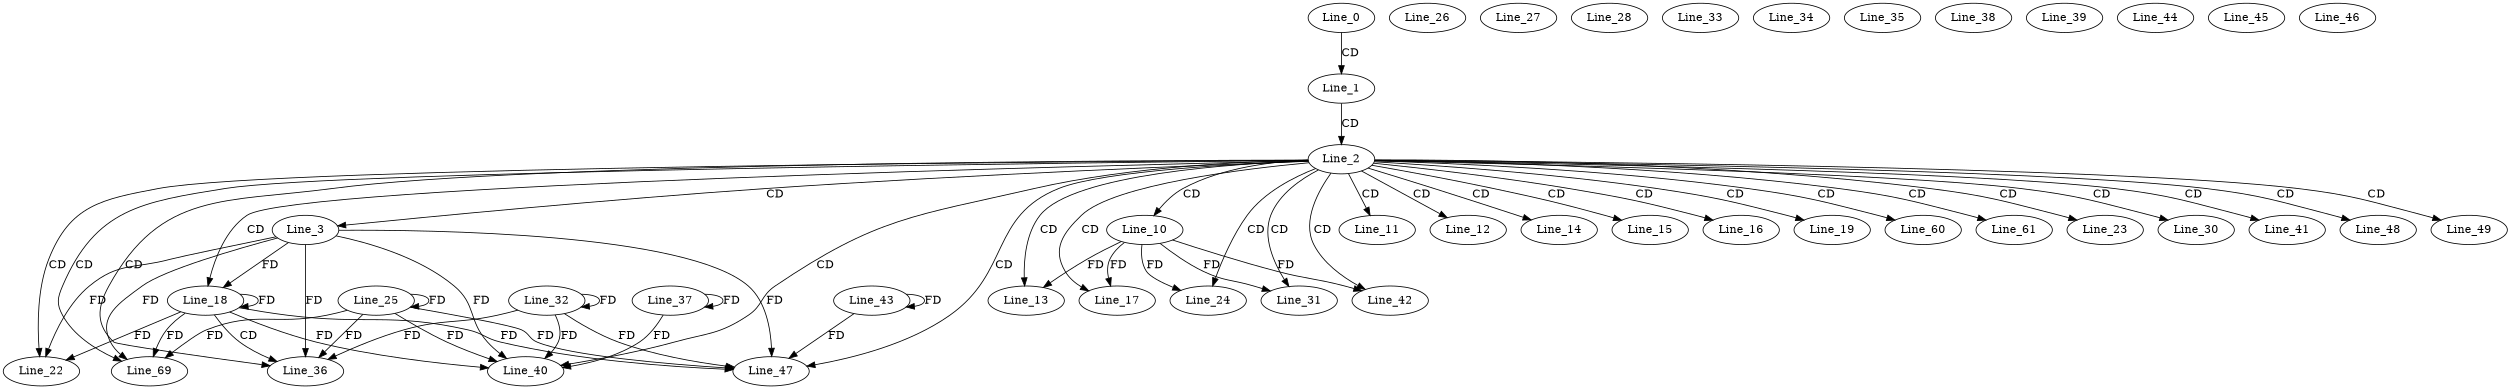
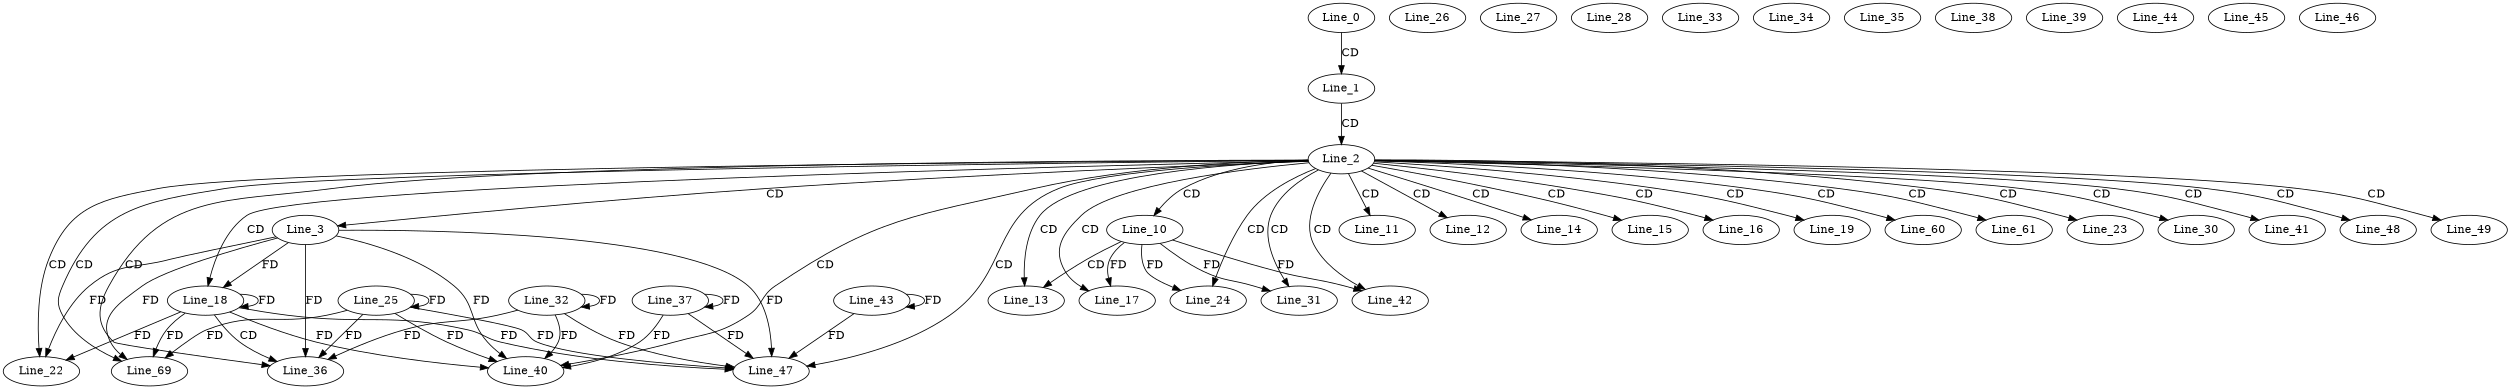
(1096, 265) -> (1096, 265)
none -> (720, 336)
